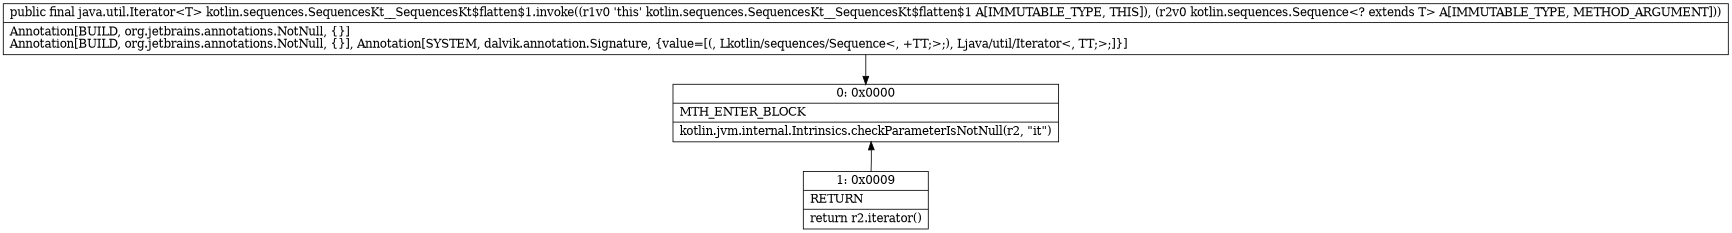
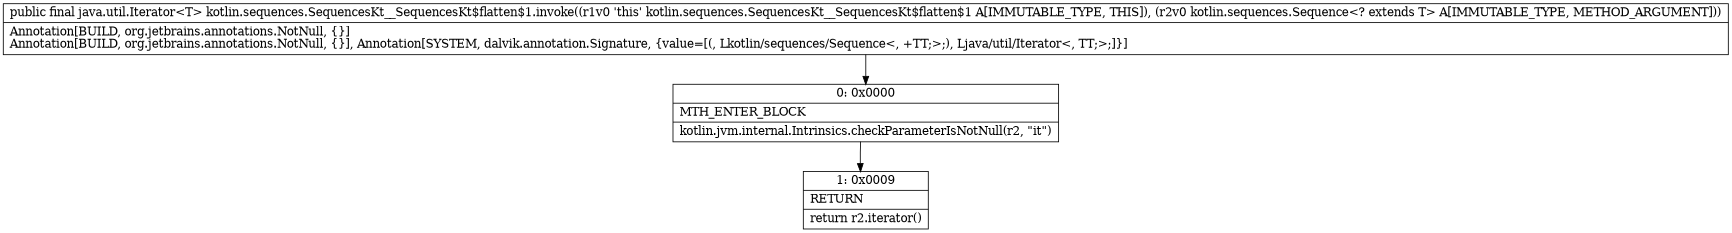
(871, 161) -> (860, 153)
